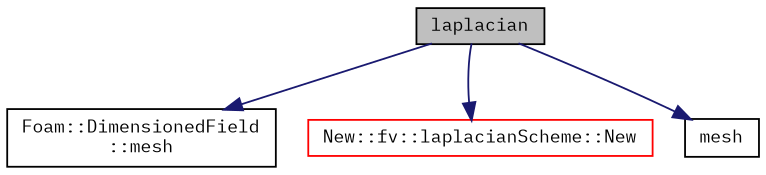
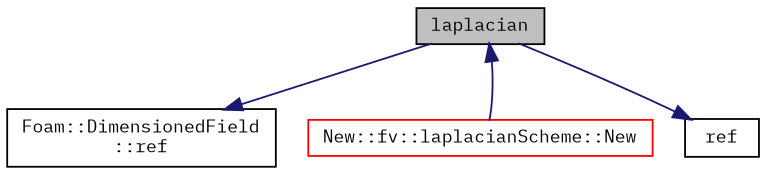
(468, 73) -> (492, 91)
(142, 138) -> (142, 138)
(722, 138) -> (722, 138)
